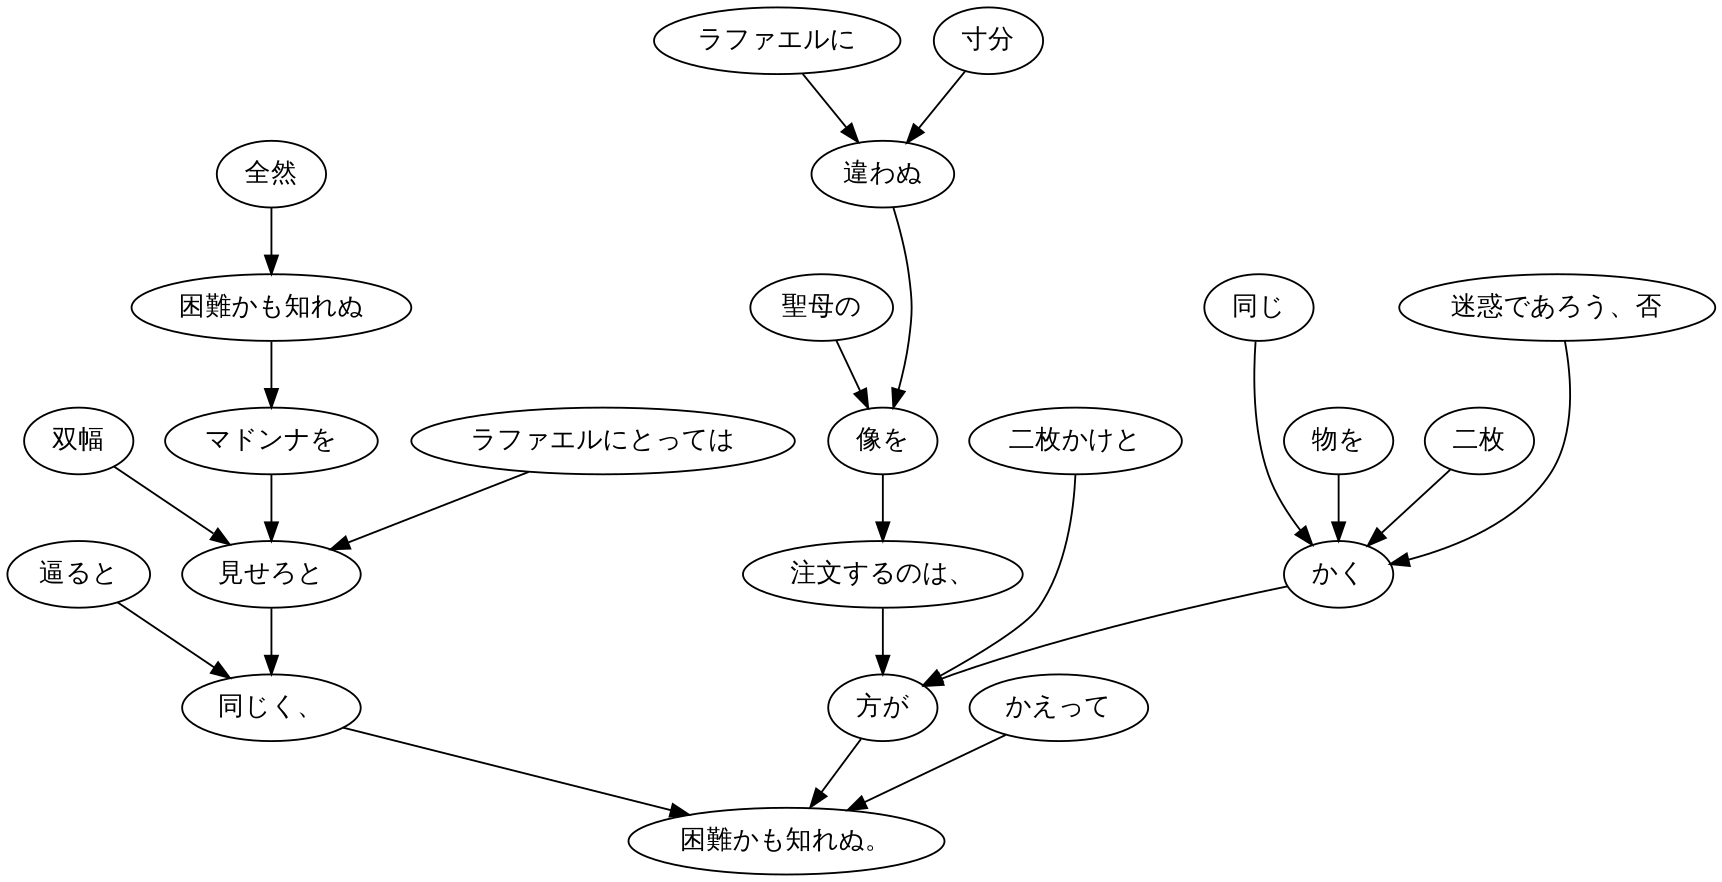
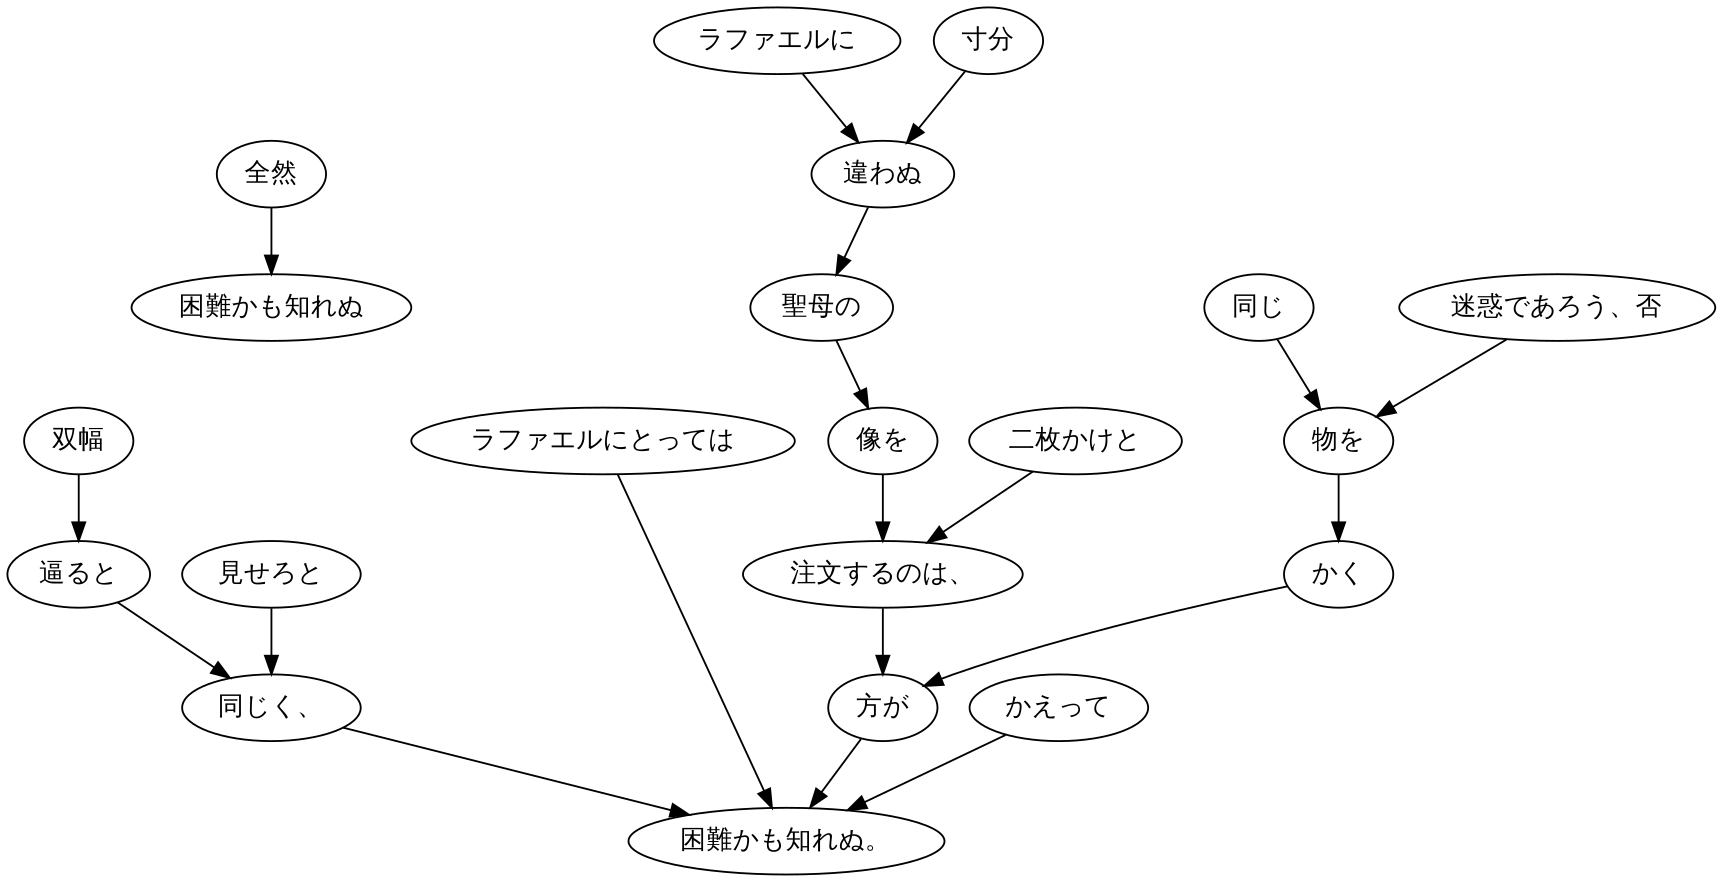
(911, 298) -> (856, 232)
(271, 441) -> none
(1260, 441) -> (1294, 366)
(1479, 441) -> none
(1540, 486) -> (1450, 373)
(164, 500) -> (79, 499)
(439, 507) -> (691, 633)
(1044, 599) -> (988, 502)
